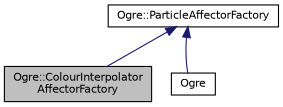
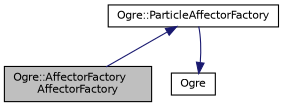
(186, 56) -> (201, 44)
(78, 84) -> (78, 84)
